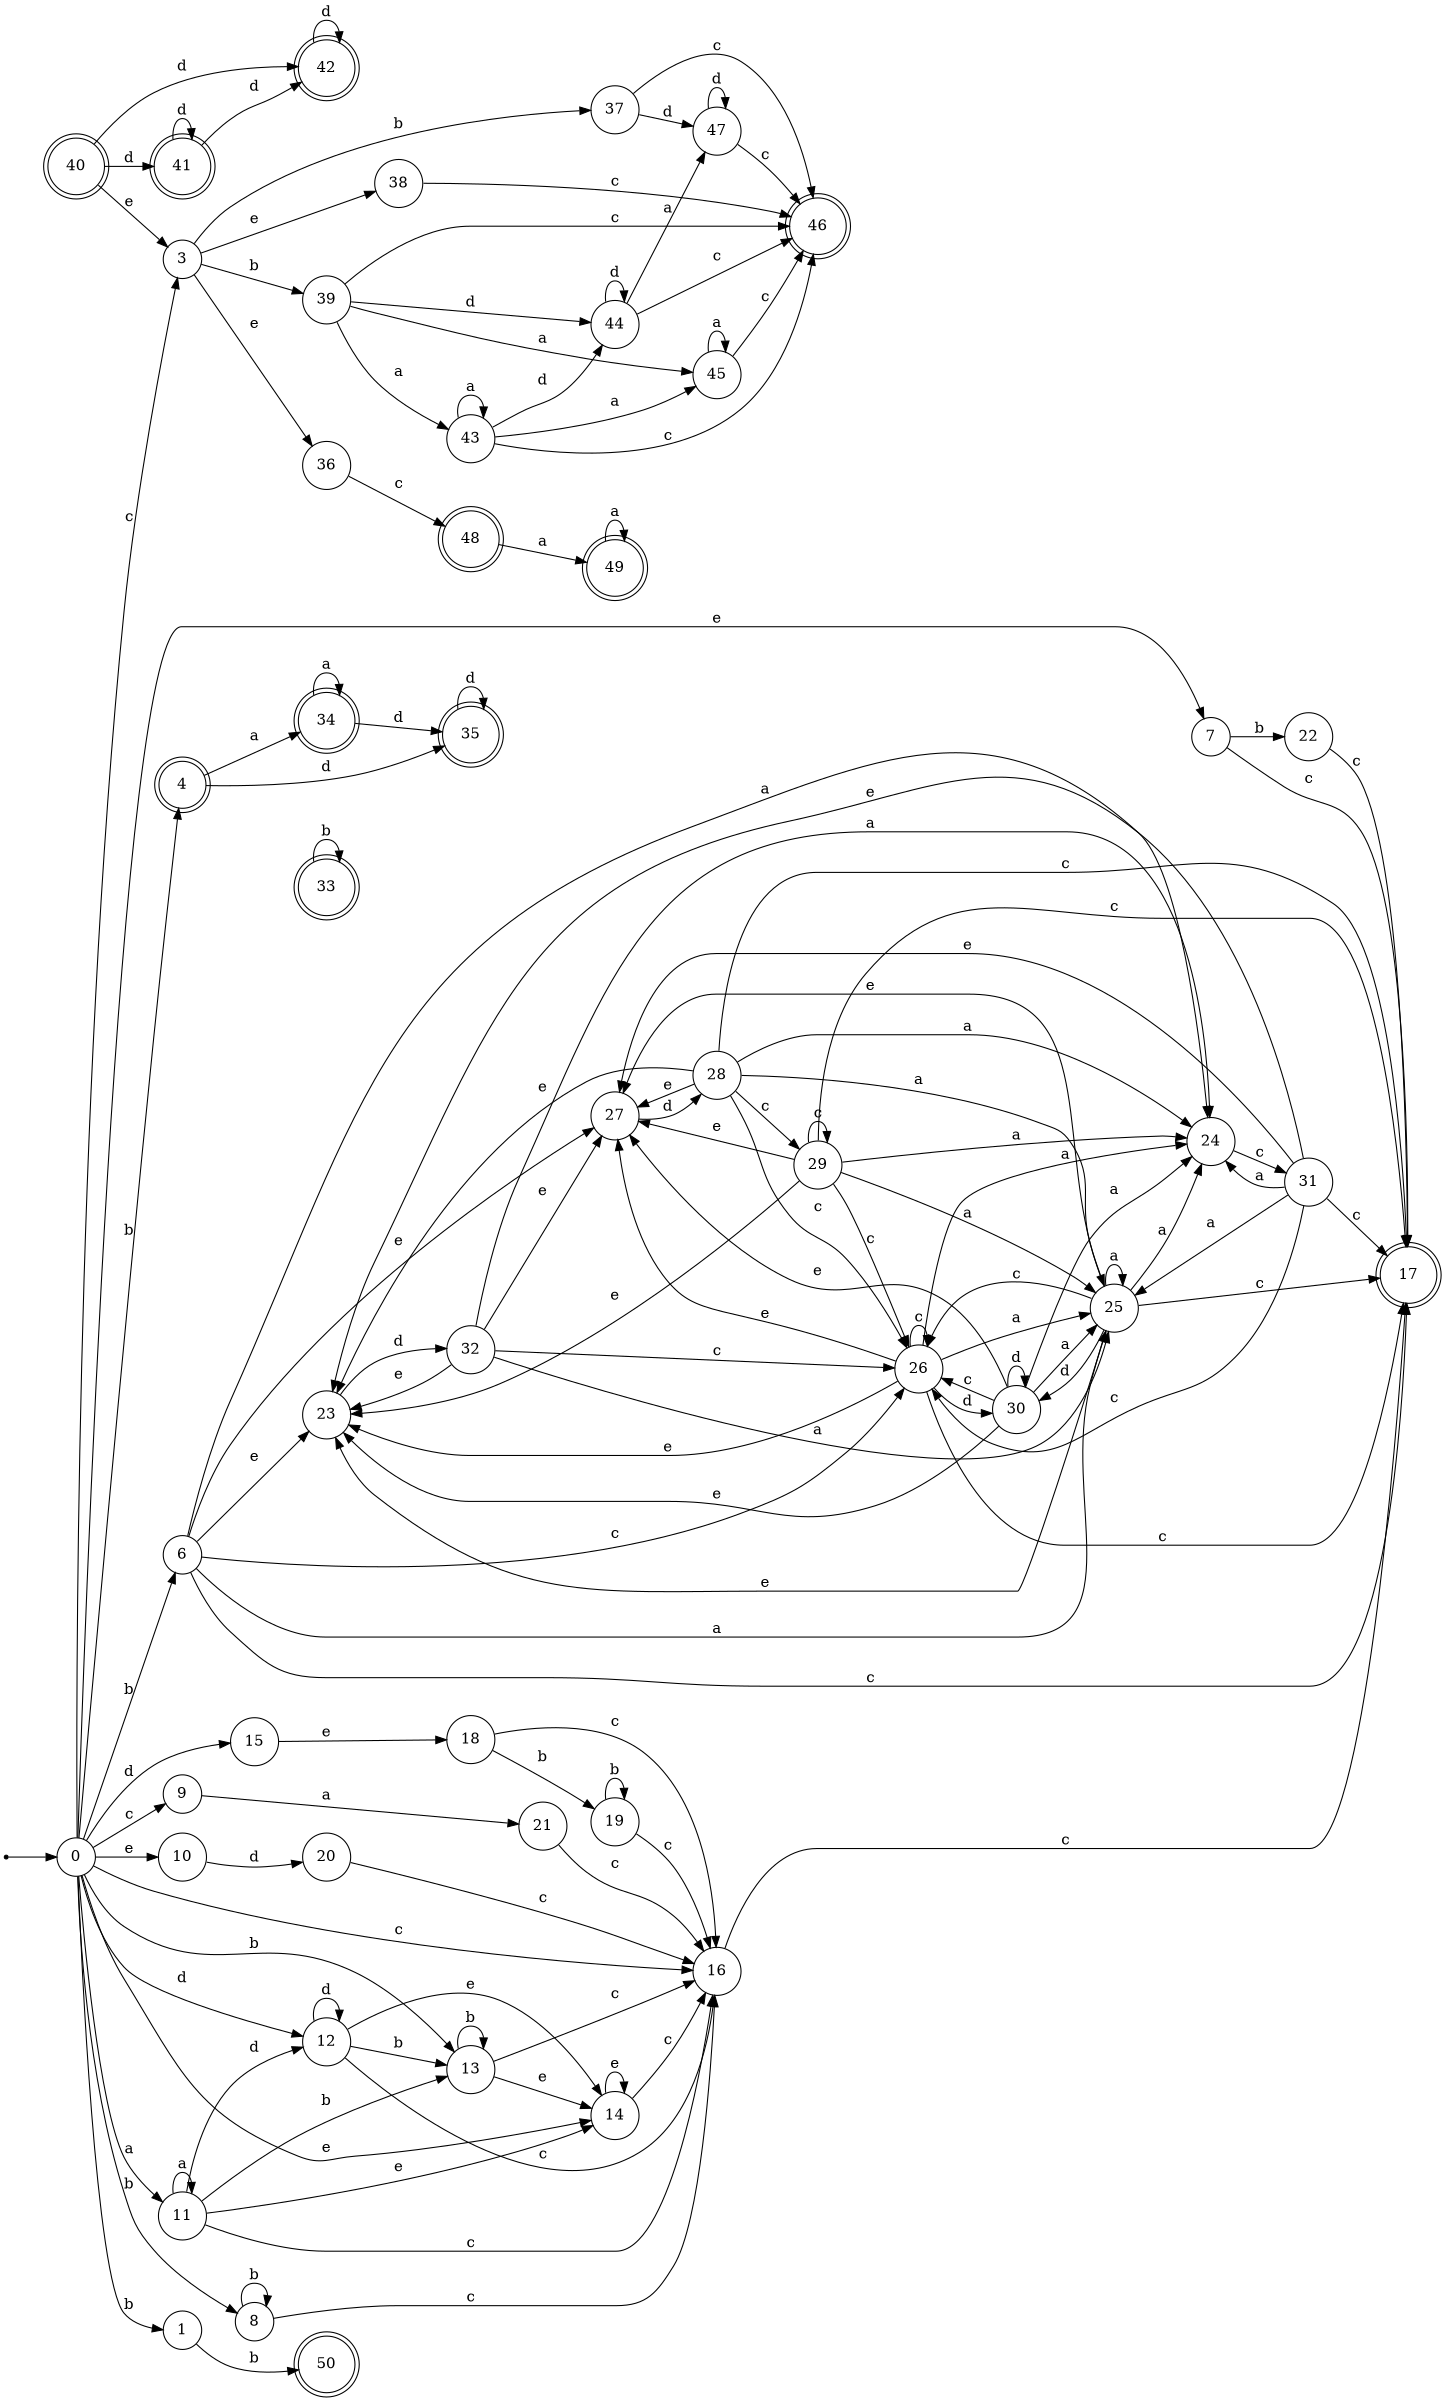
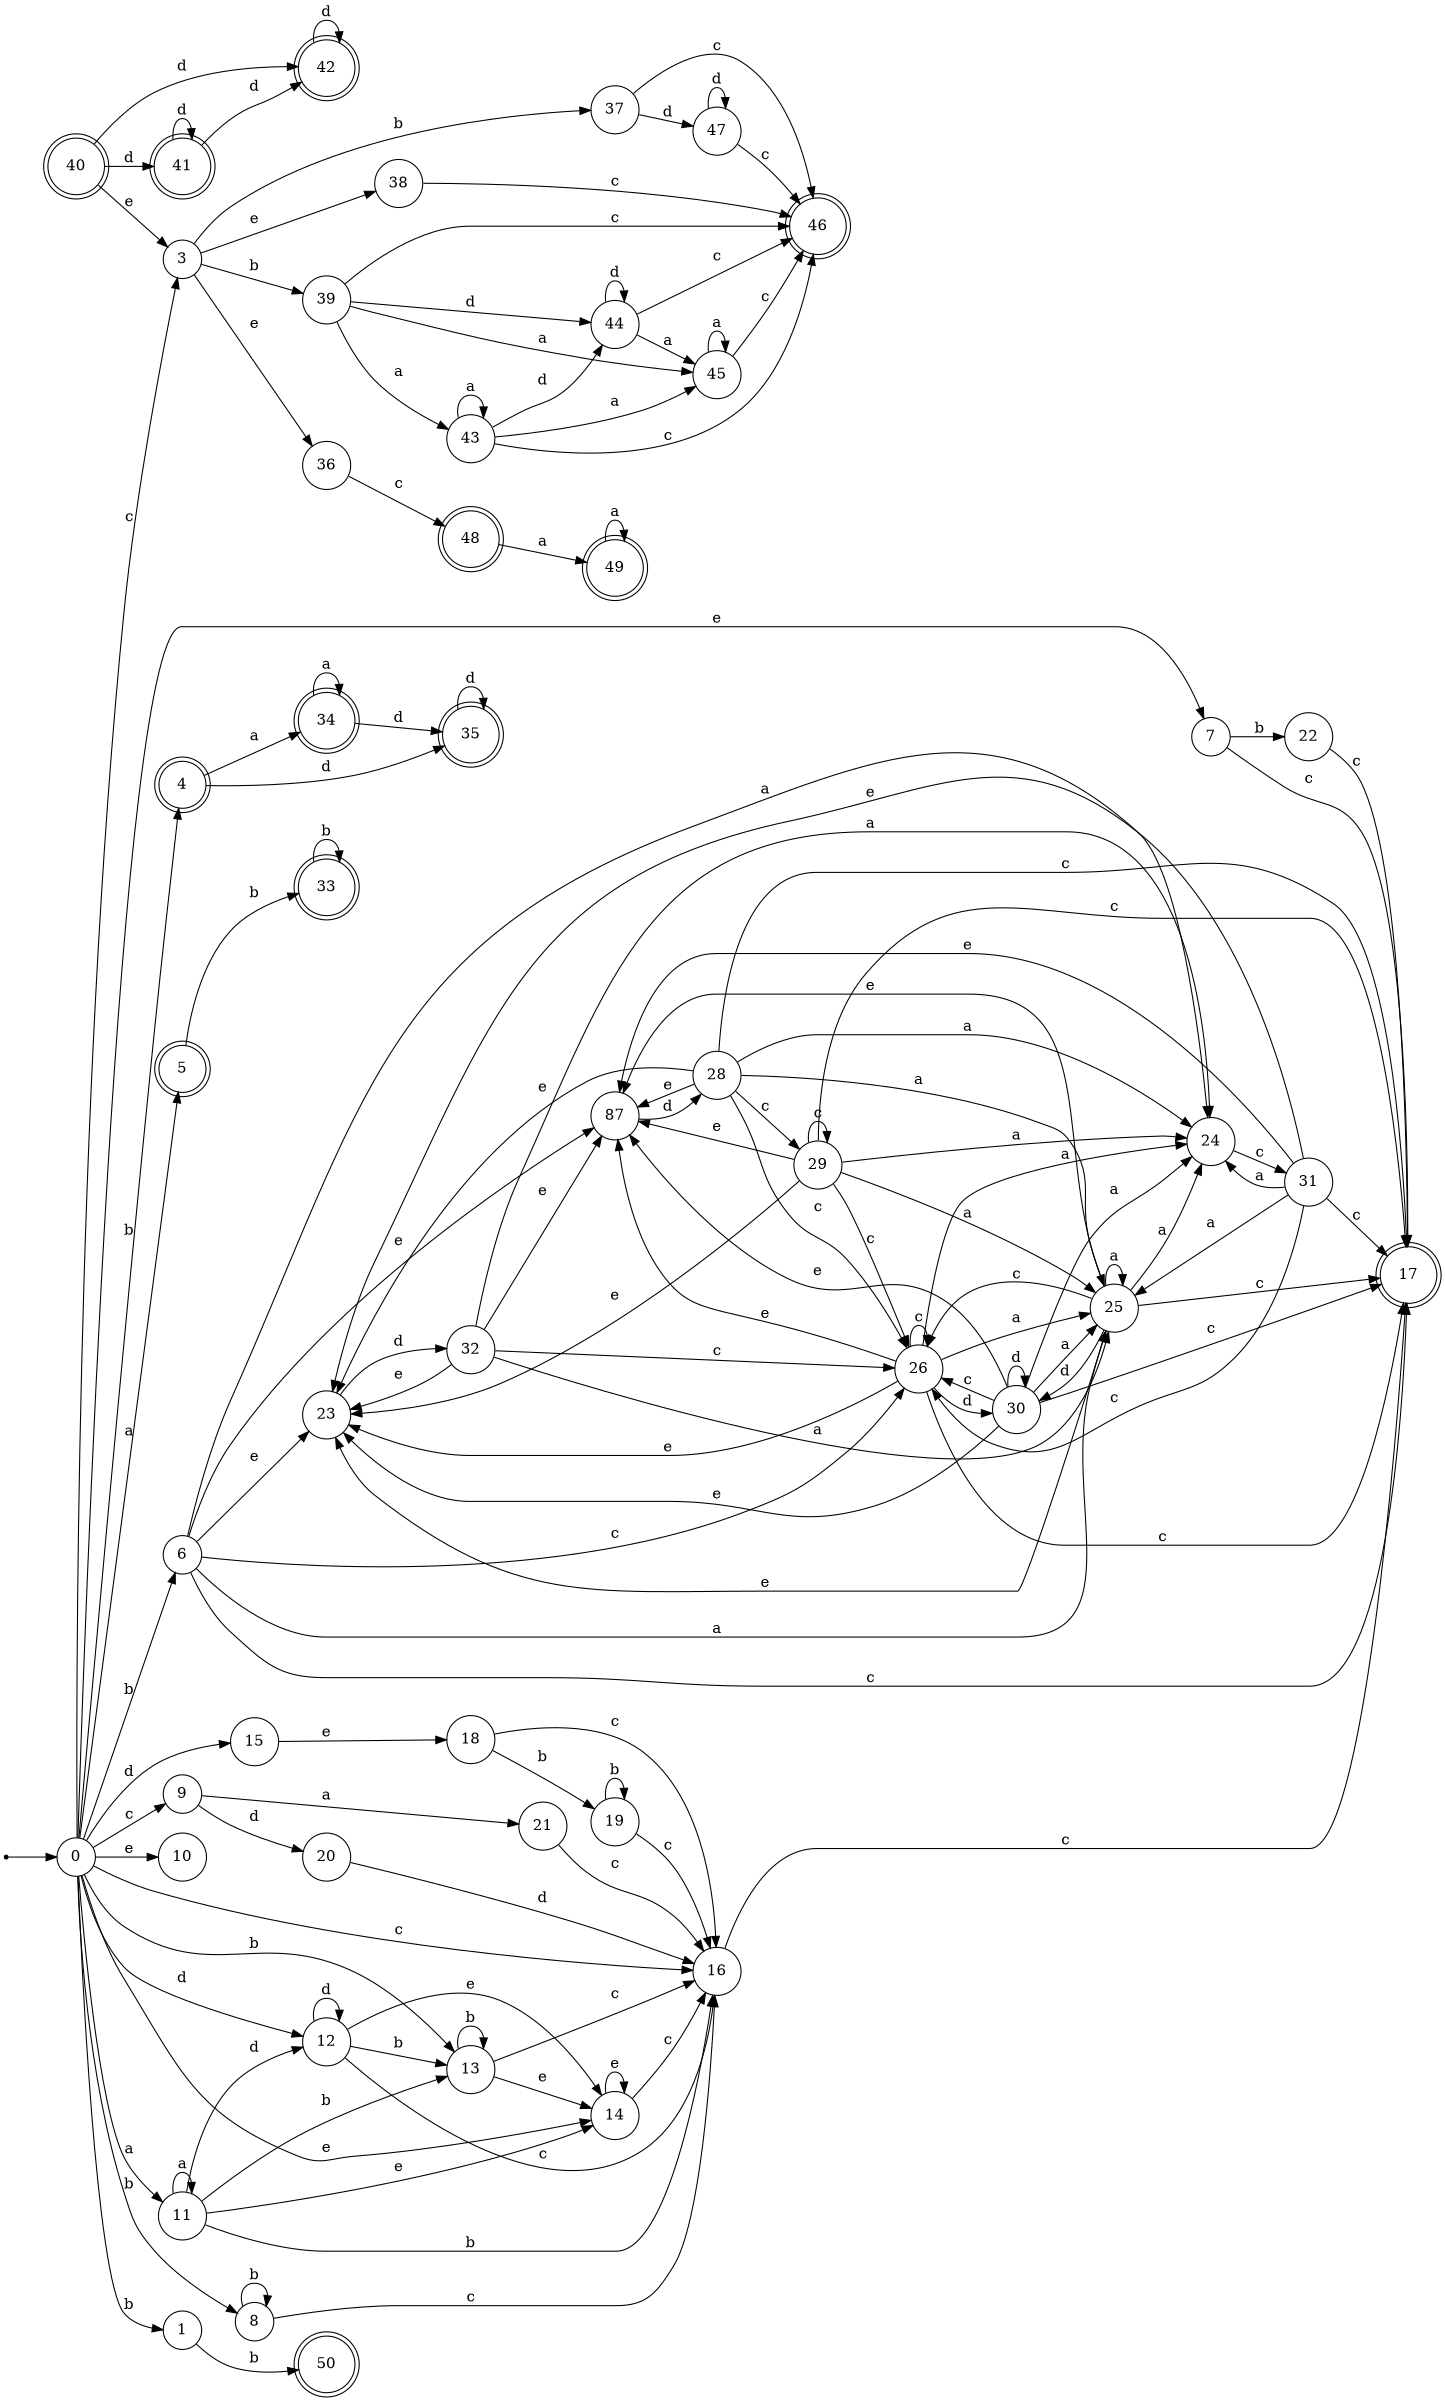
(664, 233) -> (661, 347)
none -> (182, 1069)
(615, 1116) -> (615, 1116)
none -> (1206, 1346)
(249, 1867) -> (244, 1831)
(543, 1898) -> (543, 1898)
(471, 2243) -> (471, 2243)
